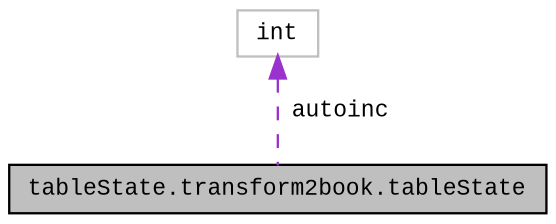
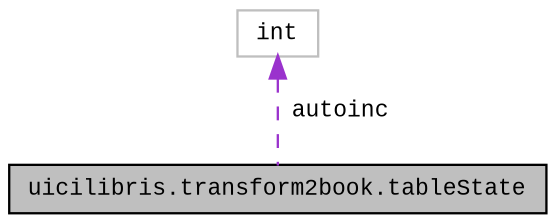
(278, 189) -> (278, 189)
